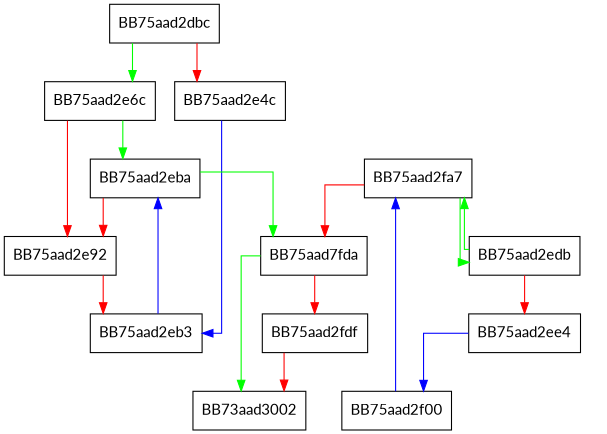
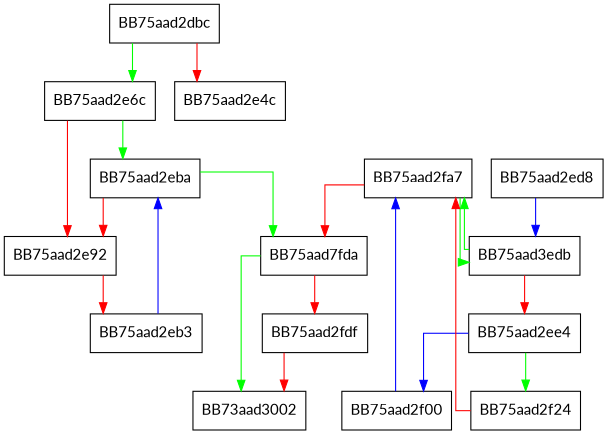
none -> (547, 178)
(222, 231) -> none
(525, 256) -> (525, 256)
none -> (526, 411)
